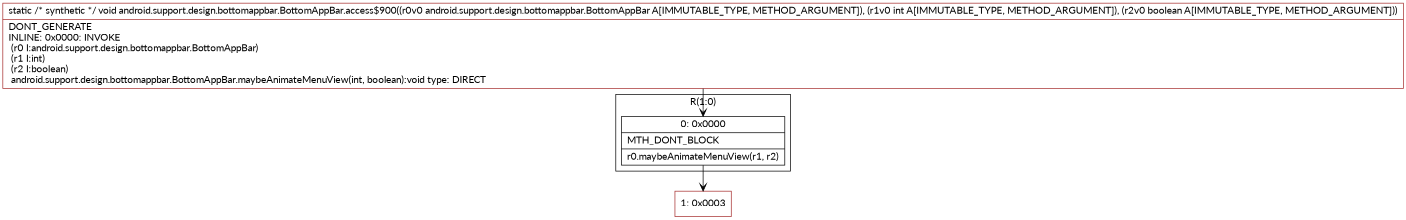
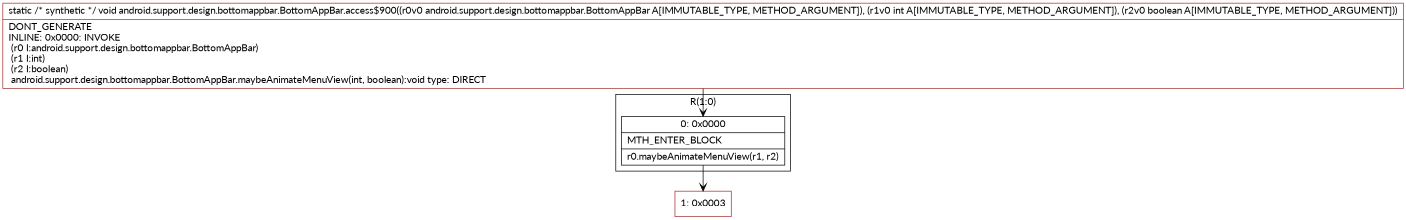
(673, 140) -> (675, 140)
